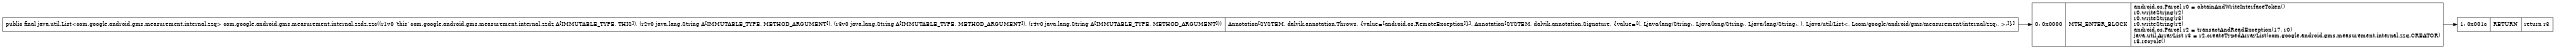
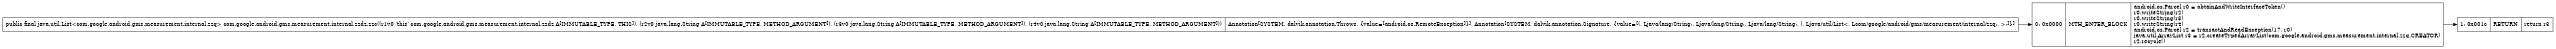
(2150, 42) -> (2150, 42)
